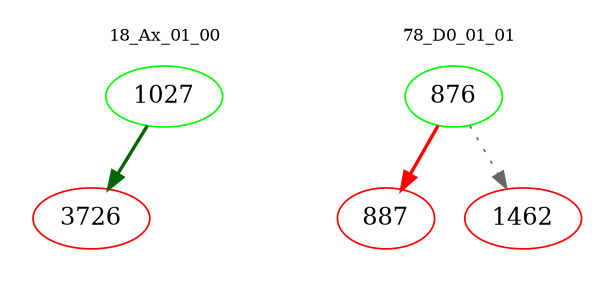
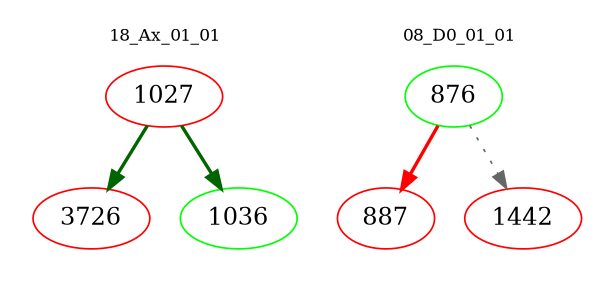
(165, 36) -> (165, 36)
(460, 36) -> (460, 36)
(164, 97) -> (164, 97)
none -> (239, 218)
(523, 218) -> (523, 218)
